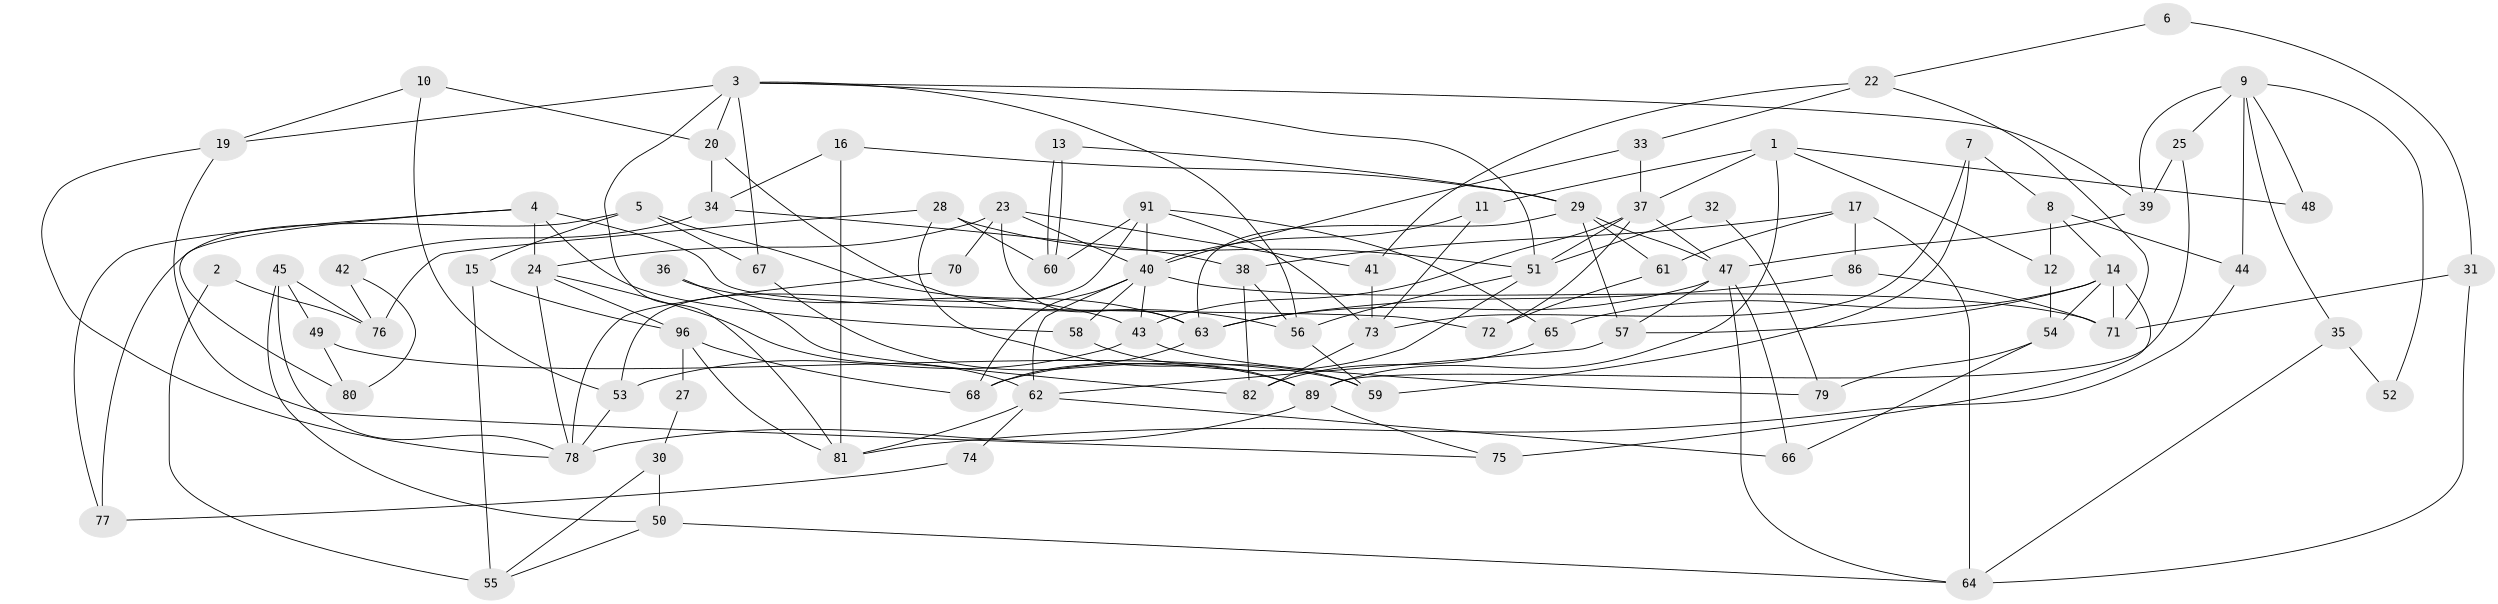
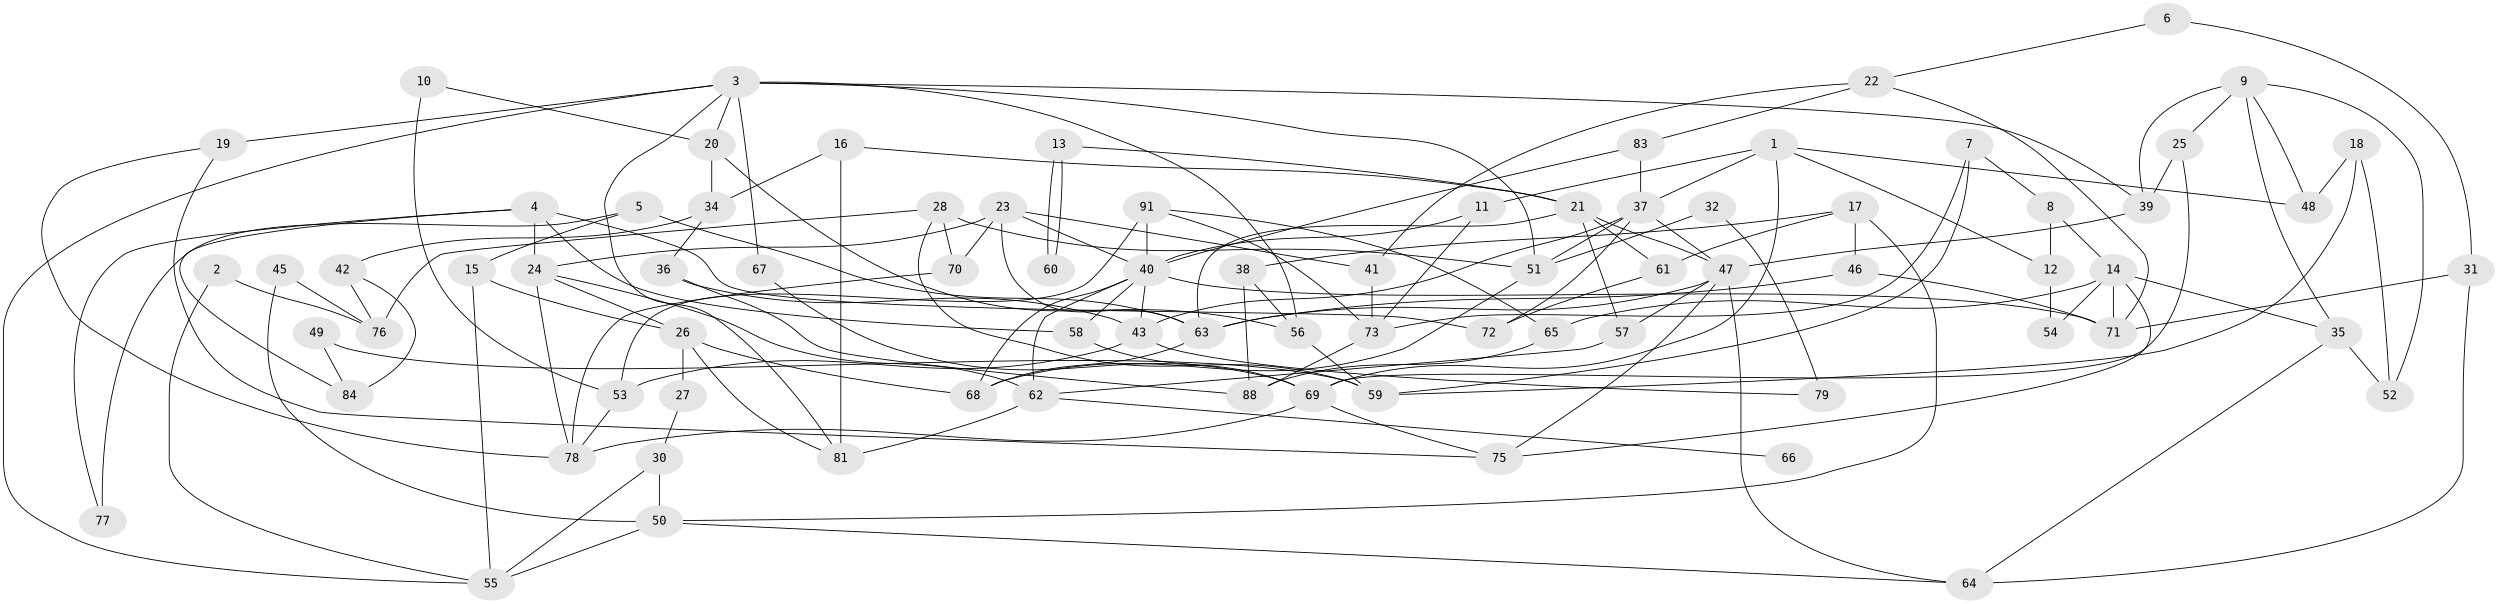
(324, 113) -> none
(1641, 145) -> (1641, 145)
none -> (2357, 145)
(1578, 208) -> (1578, 208)
(967, 231) -> (688, 239)
(699, 239) -> none
(1099, 239) -> none
(1009, 246) -> (948, 239)
(1855, 270) -> (1855, 270)
(2242, 270) -> none
none -> (37, 272)
(1449, 290) -> none
(294, 295) -> none
(1873, 322) -> (2226, 302)
(683, 333) -> (683, 333)
(1768, 362) -> (1628, 370)
(1936, 365) -> none
(1969, 382) -> (1429, 505)
(350, 396) -> (350, 396)
(1250, 396) -> (1250, 396)
(1313, 396) -> (1313, 396)
(1920, 396) -> none
(340, 424) -> none
(970, 459) -> none
